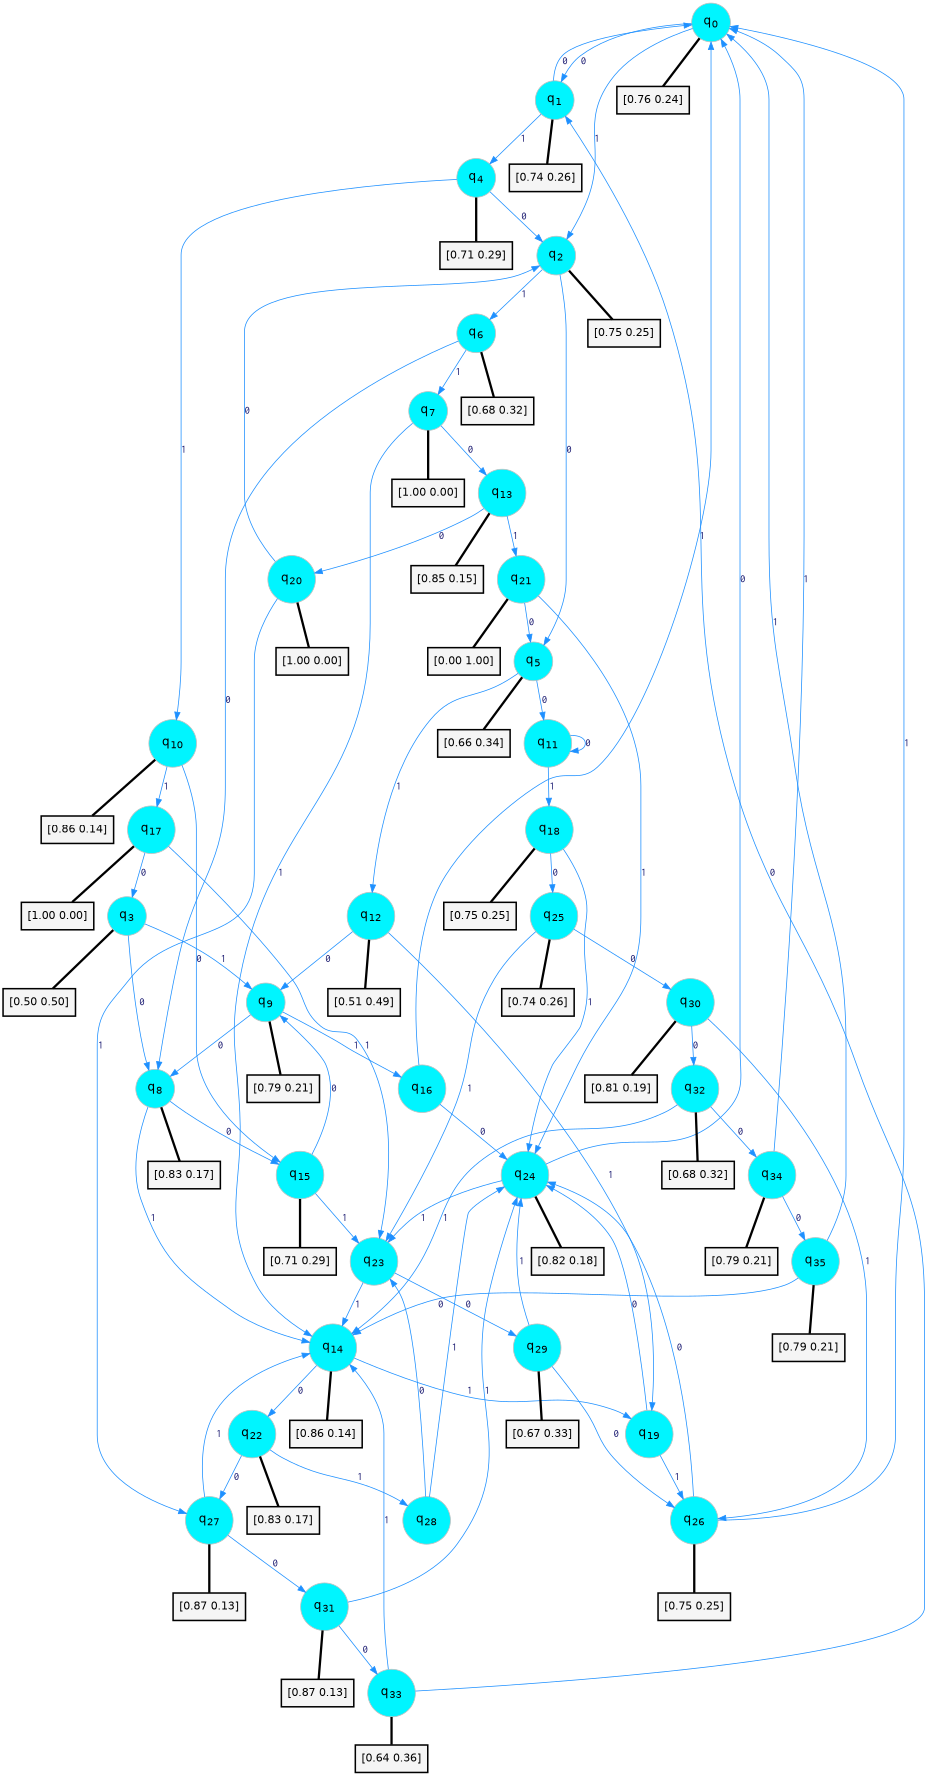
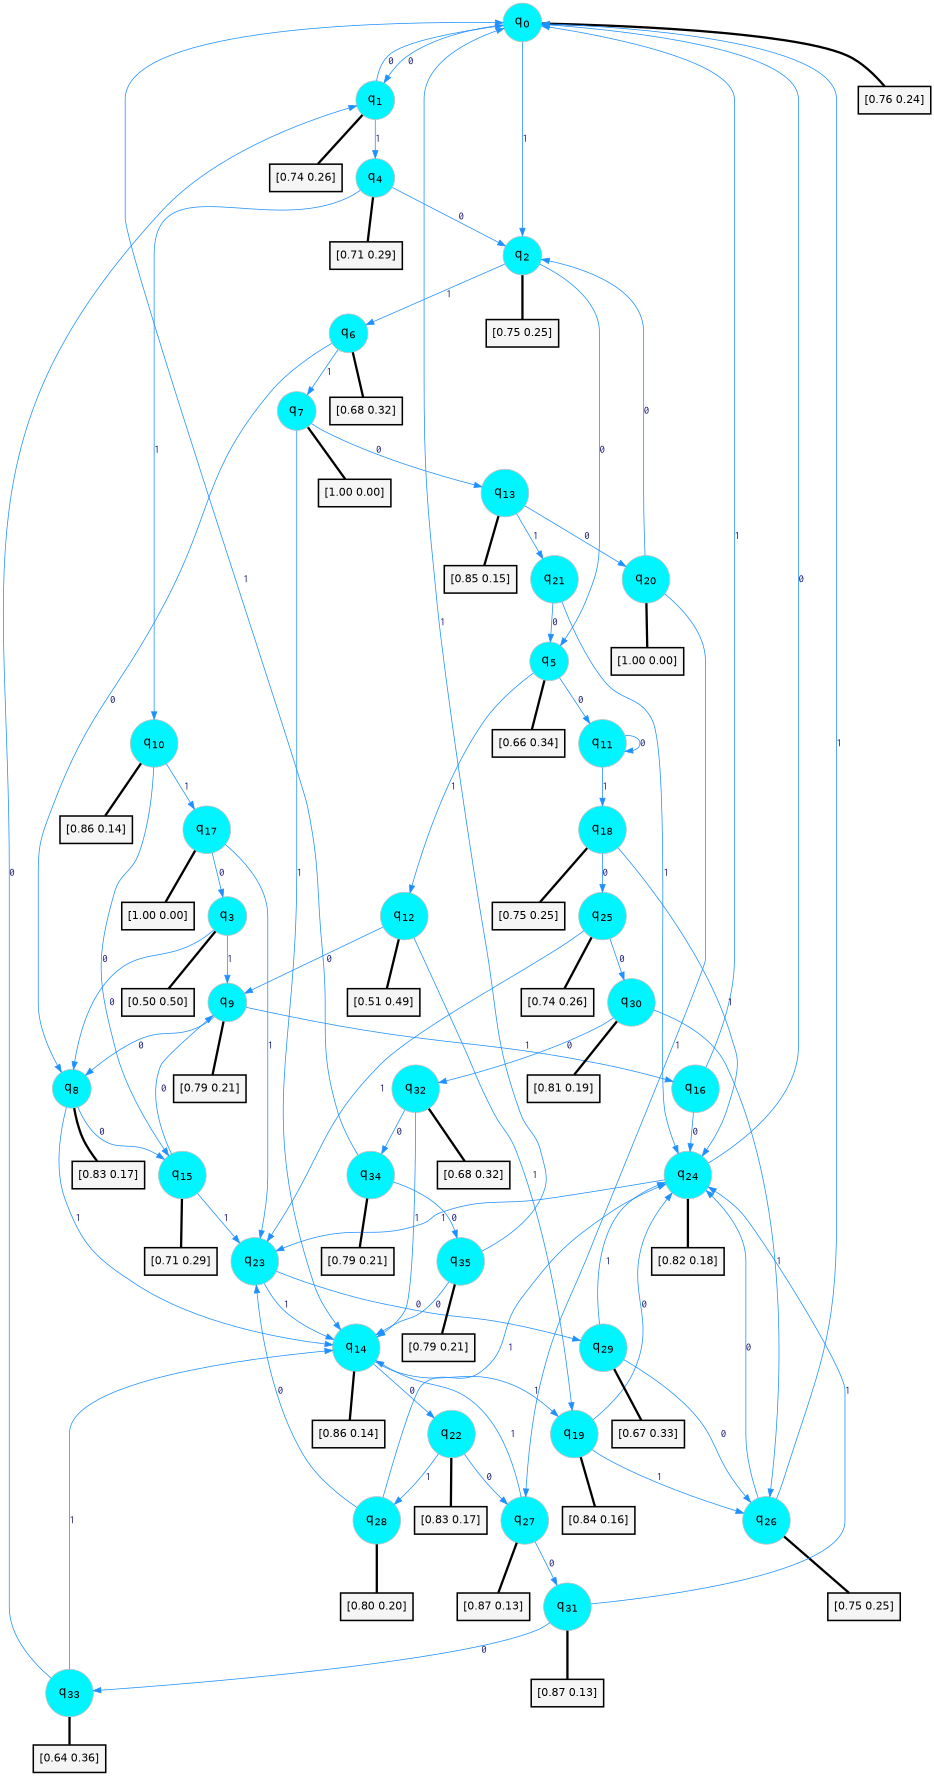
(464, 661) -> none
none -> (599, 1520)
none -> (377, 1607)
